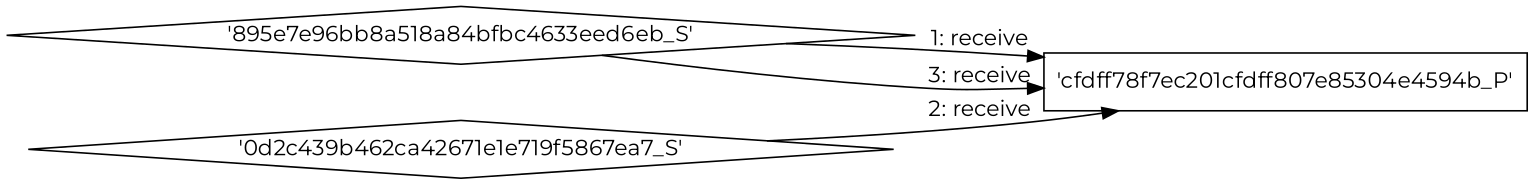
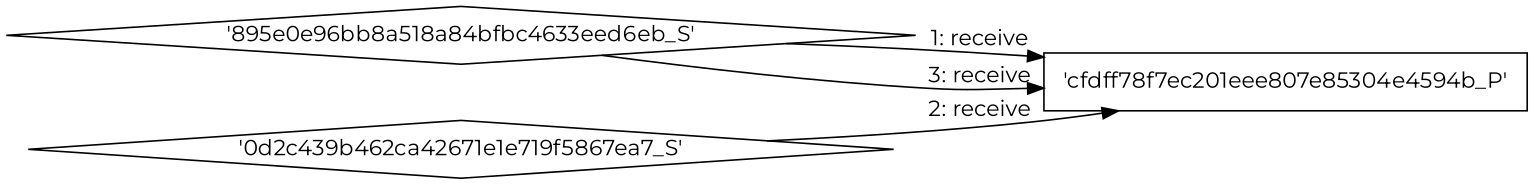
(461, 35) -> (461, 35)
(1286, 82) -> (1286, 82)
